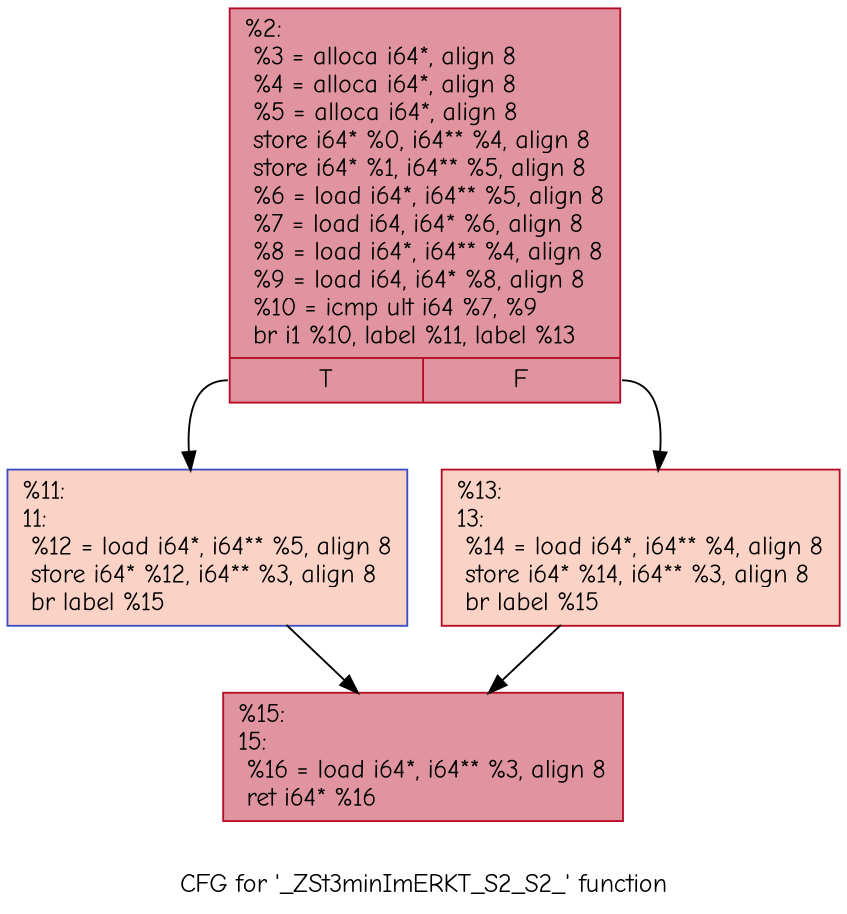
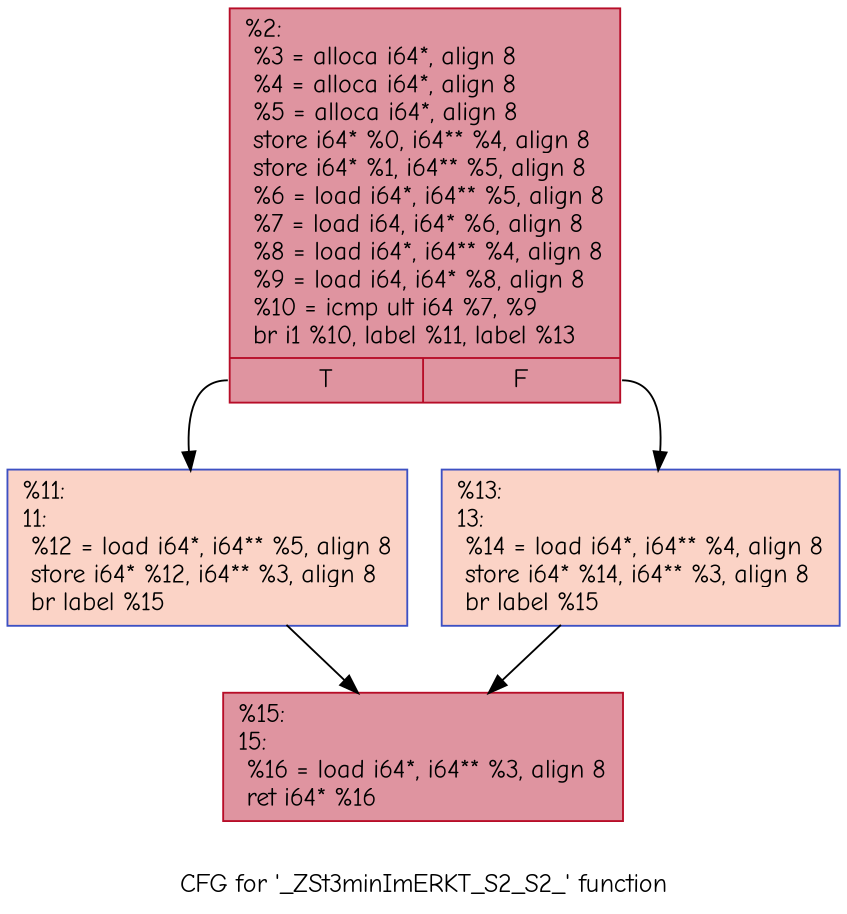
(641, 548) -> (641, 548)
